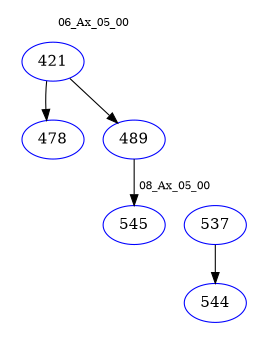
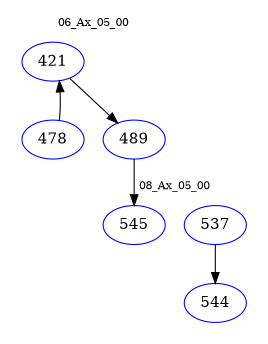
(46, 95) -> (60, 106)
